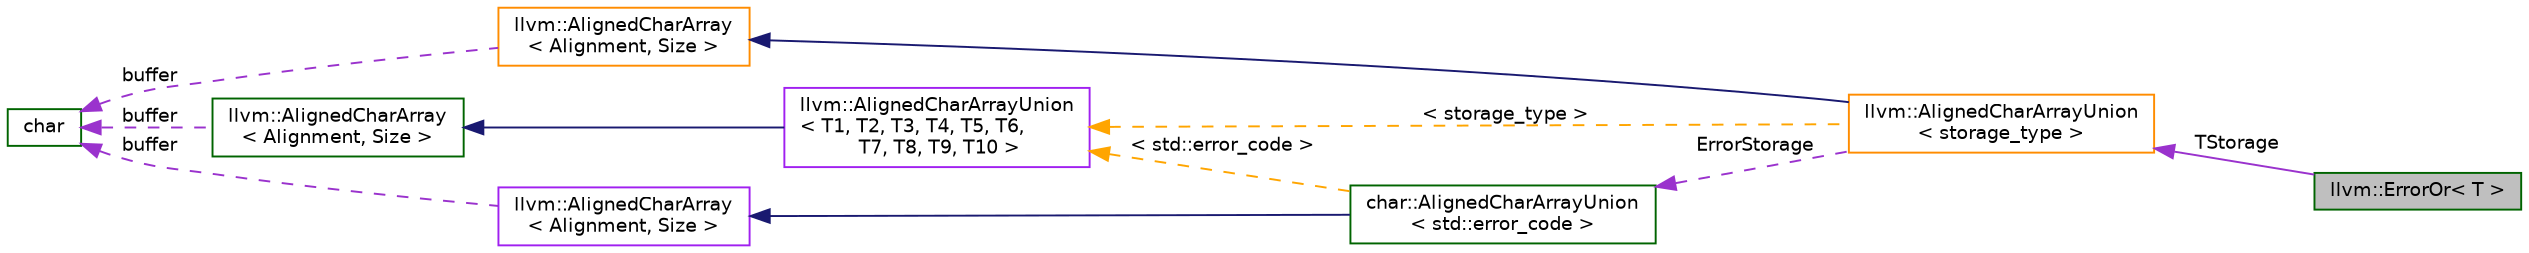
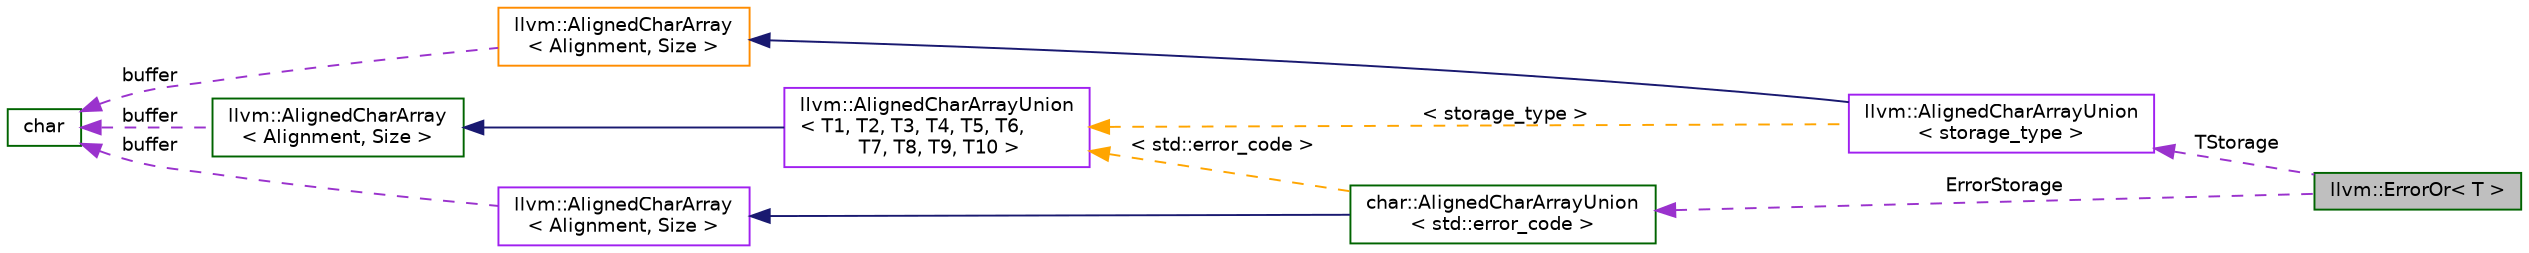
(2001, 124) -> (2001, 124)
(2244, 163) -> (2244, 163)
(1762, 167) -> (1995, 202)
